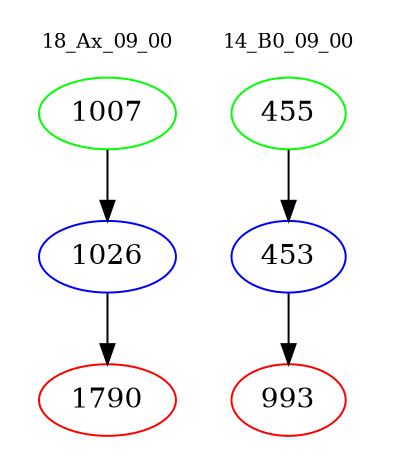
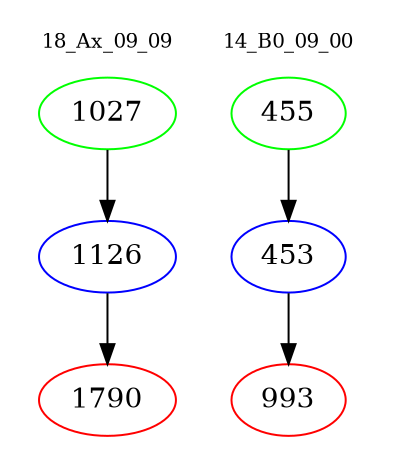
(107, 43) -> (107, 43)
(107, 113) -> (107, 113)
(107, 257) -> (107, 257)
